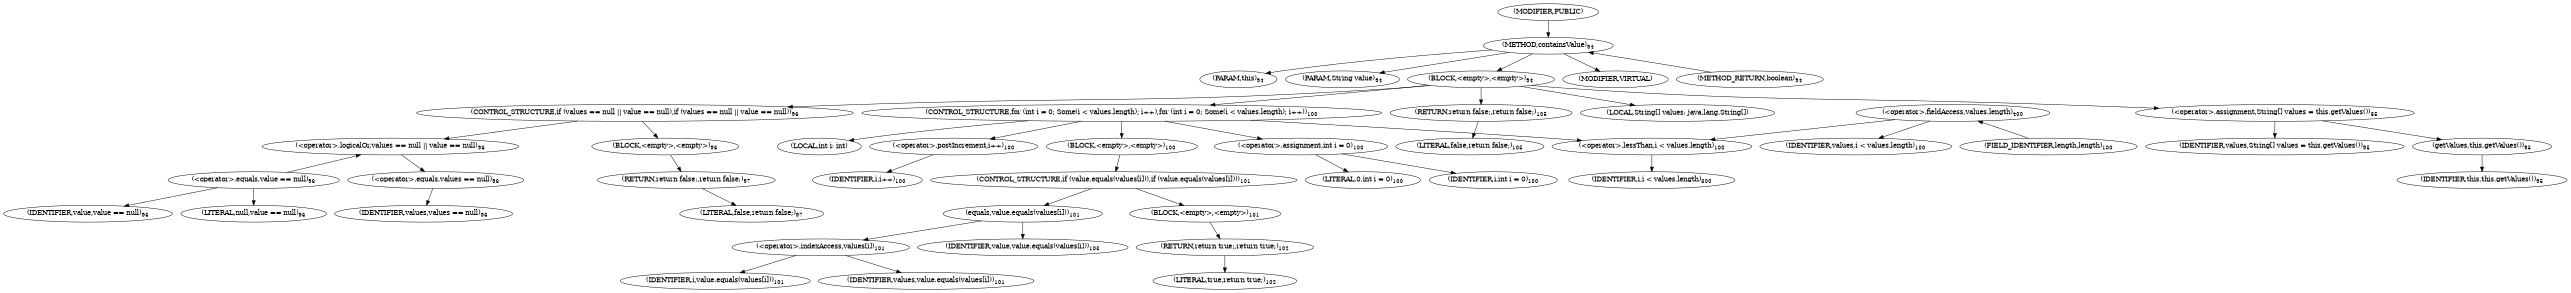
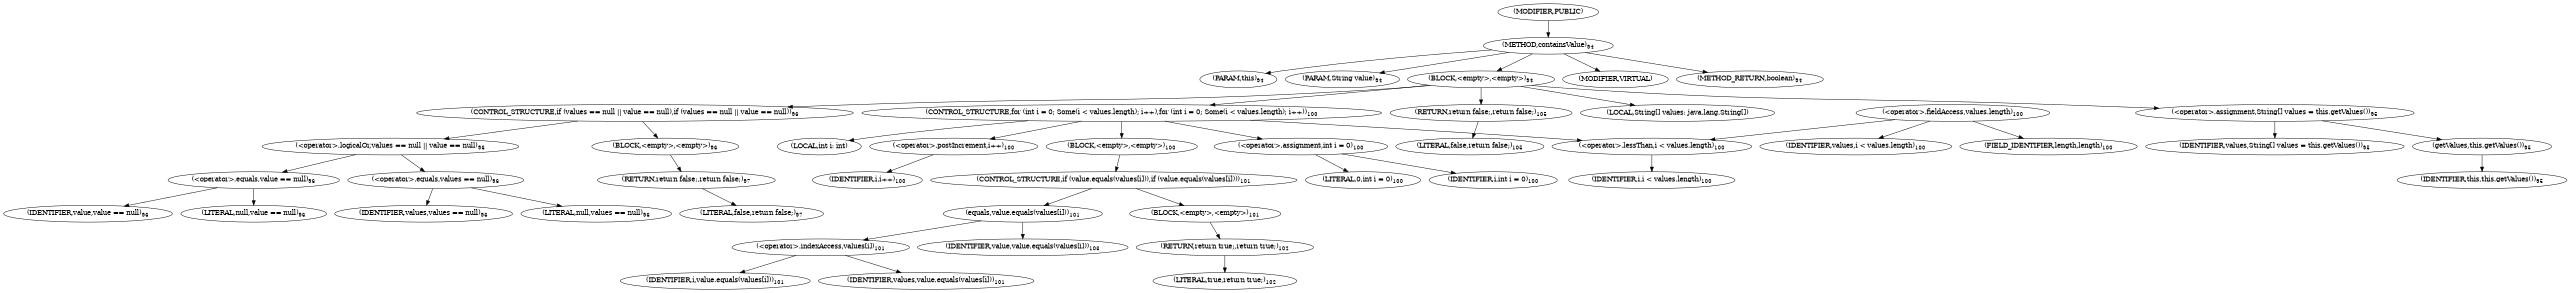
(1652, 63) -> (1644, 62)
(2018, 112) -> (2018, 112)
(2374, 112) -> (2374, 112)
(2006, 130) -> (1996, 129)
(322, 164) -> (321, 163)
(1707, 179) -> (1707, 179)
none -> (596, 214)
